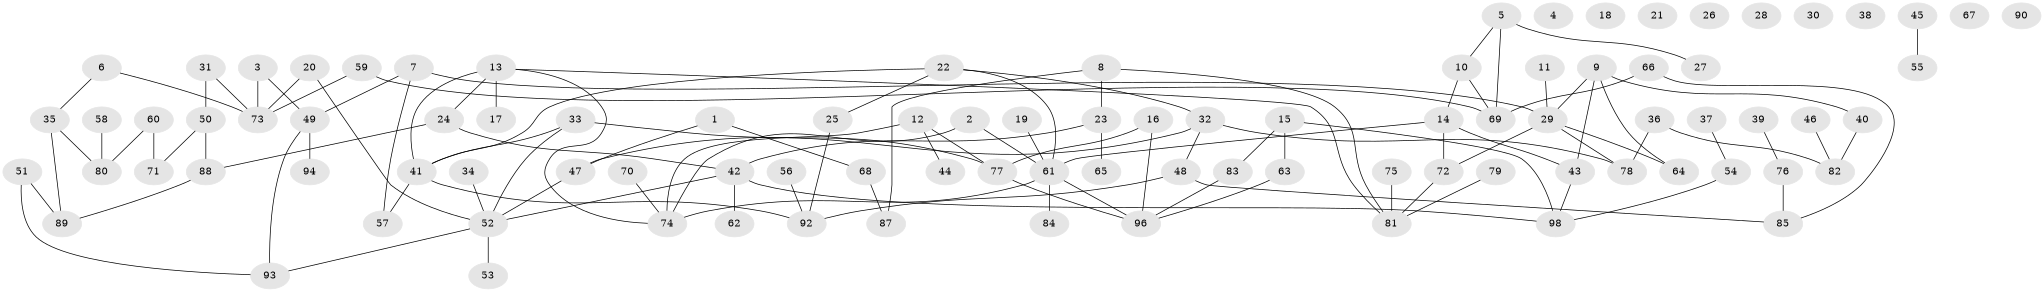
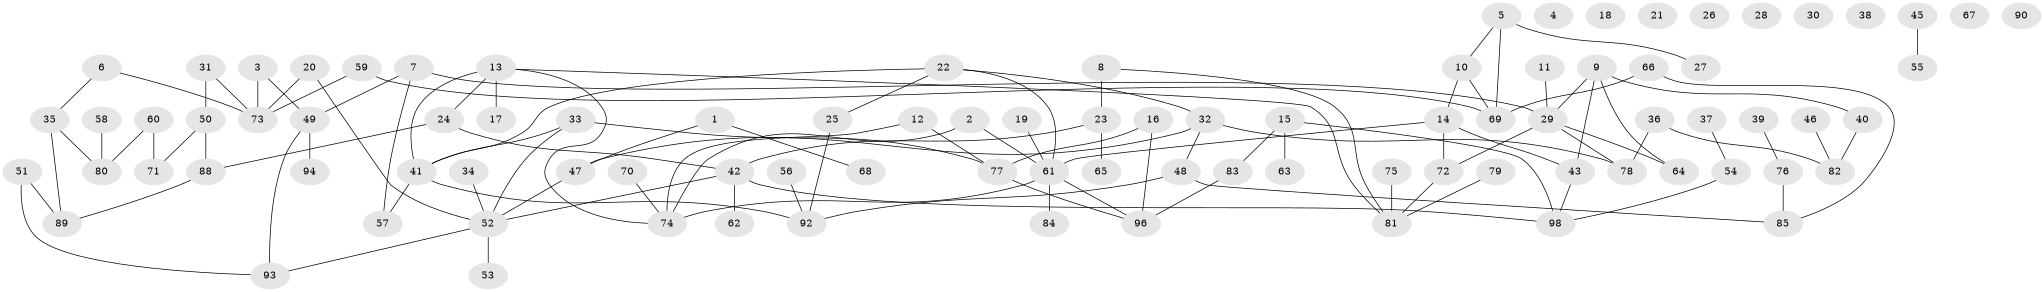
(945, 172) -> none
(1215, 201) -> none
(886, 224) -> none
